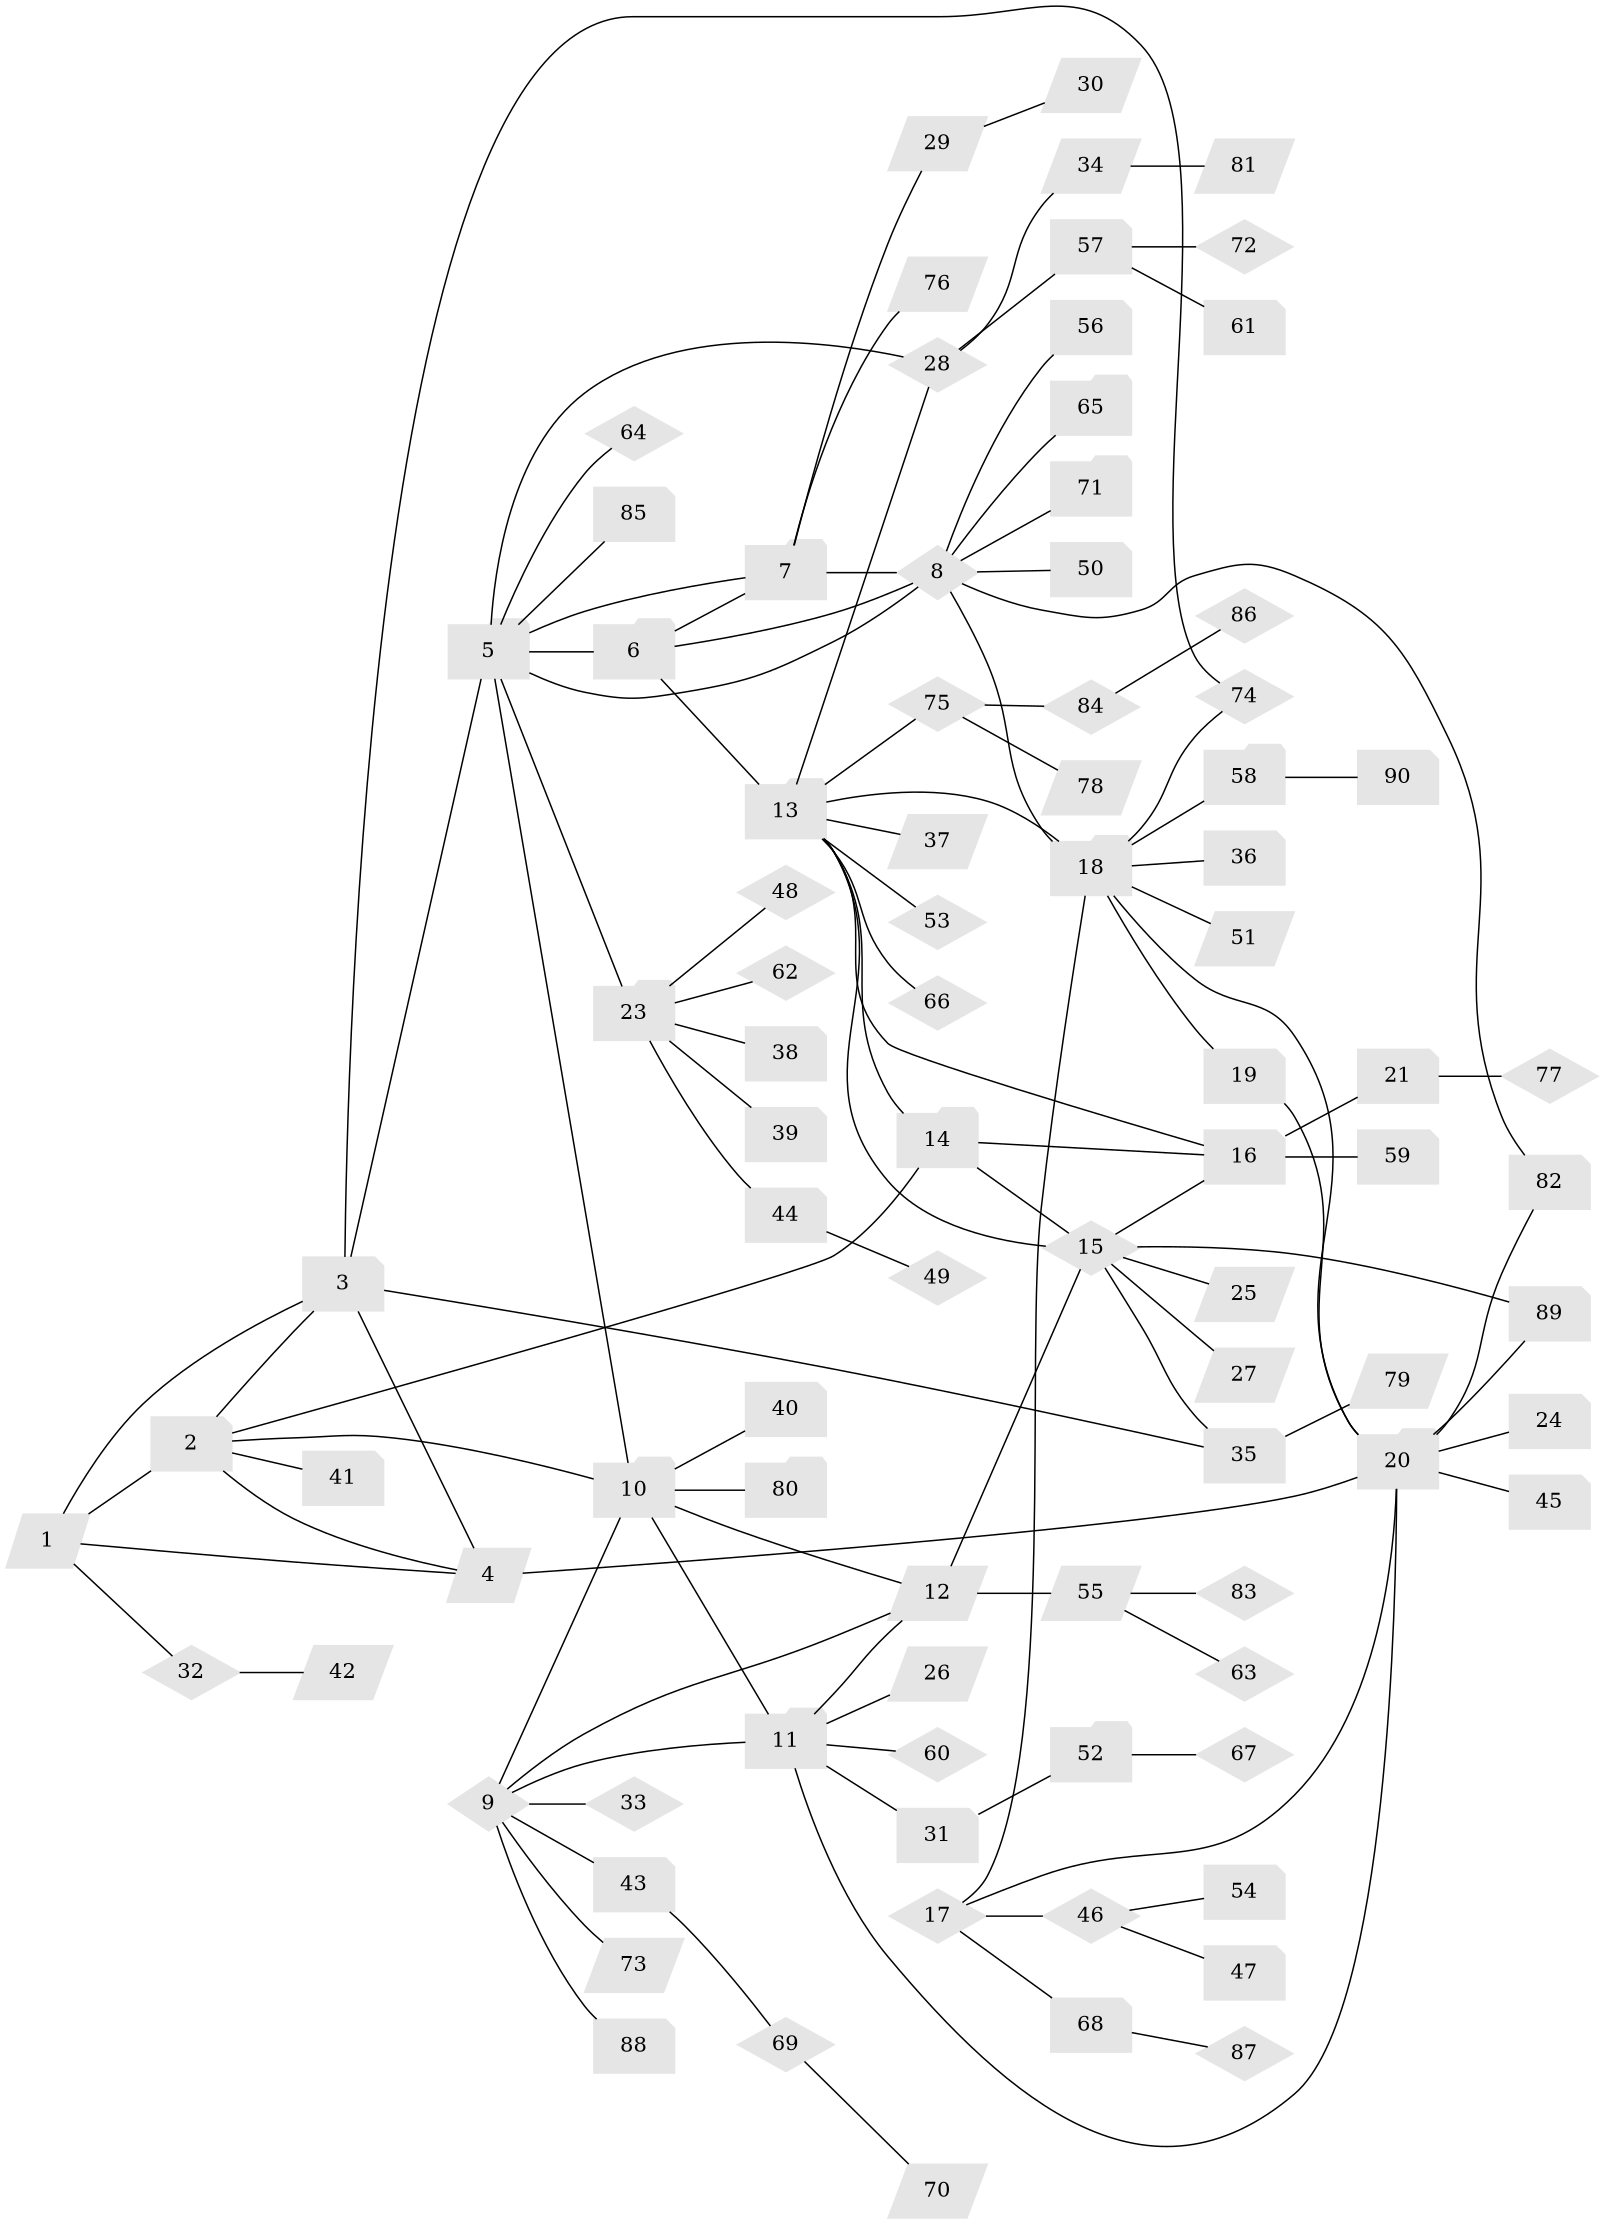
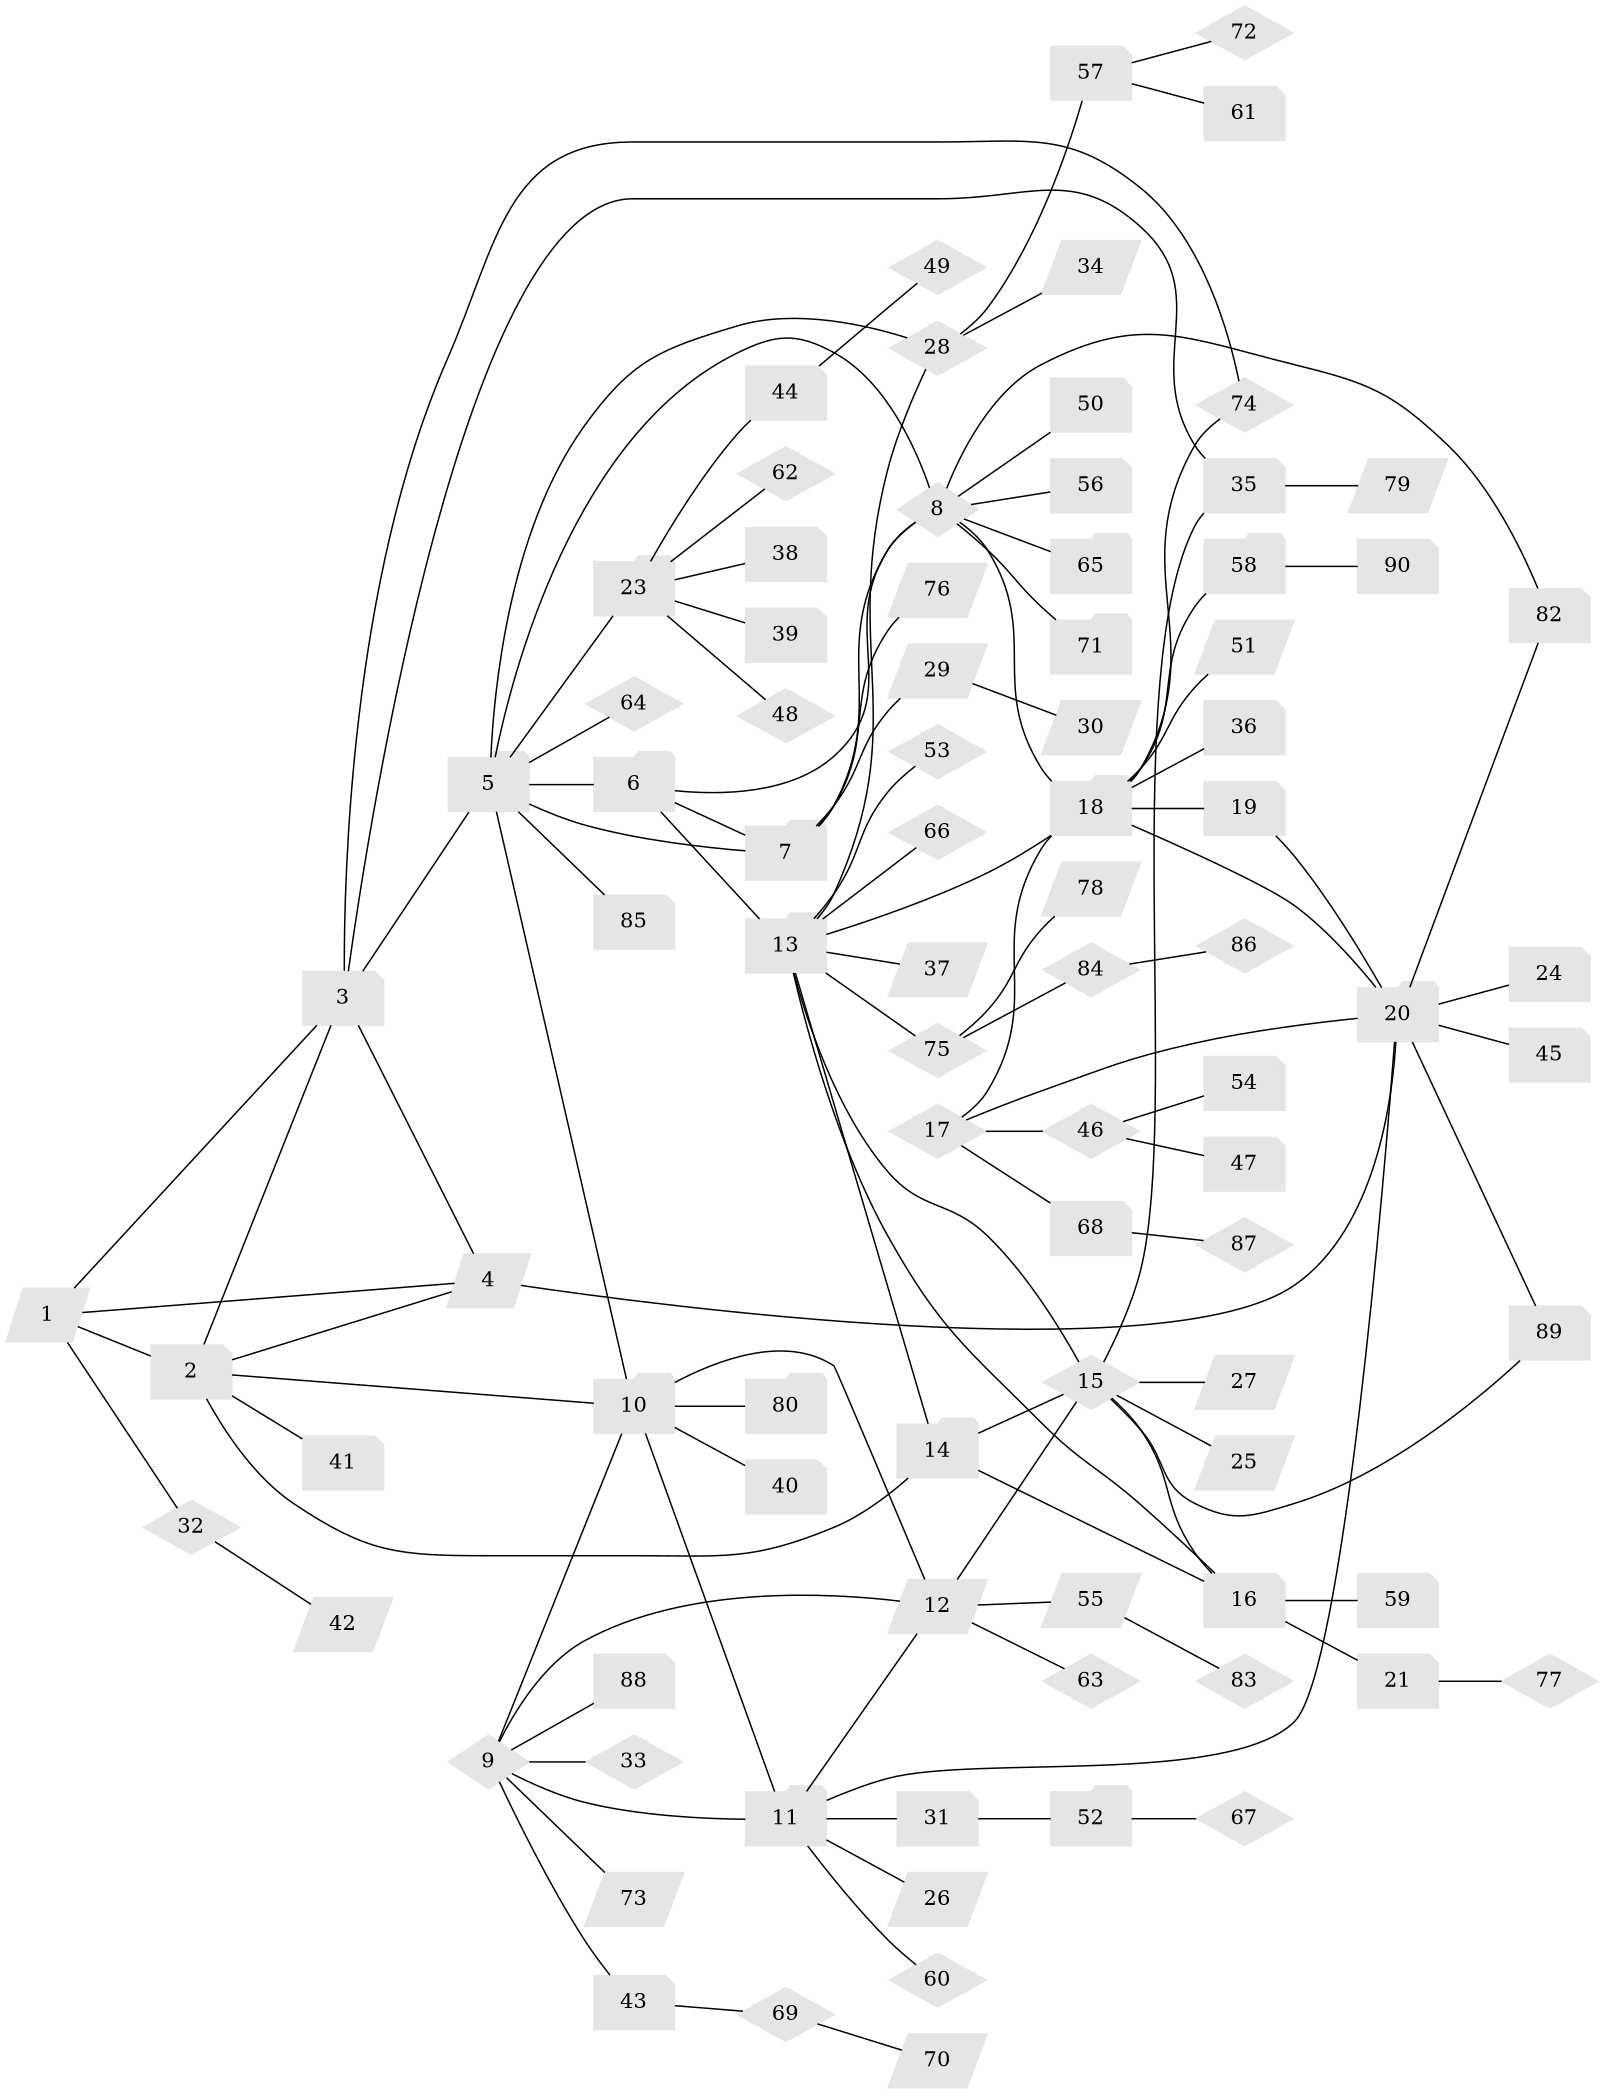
(1245, 166) -> none
(1172, 1636) -> (1018, 1646)
